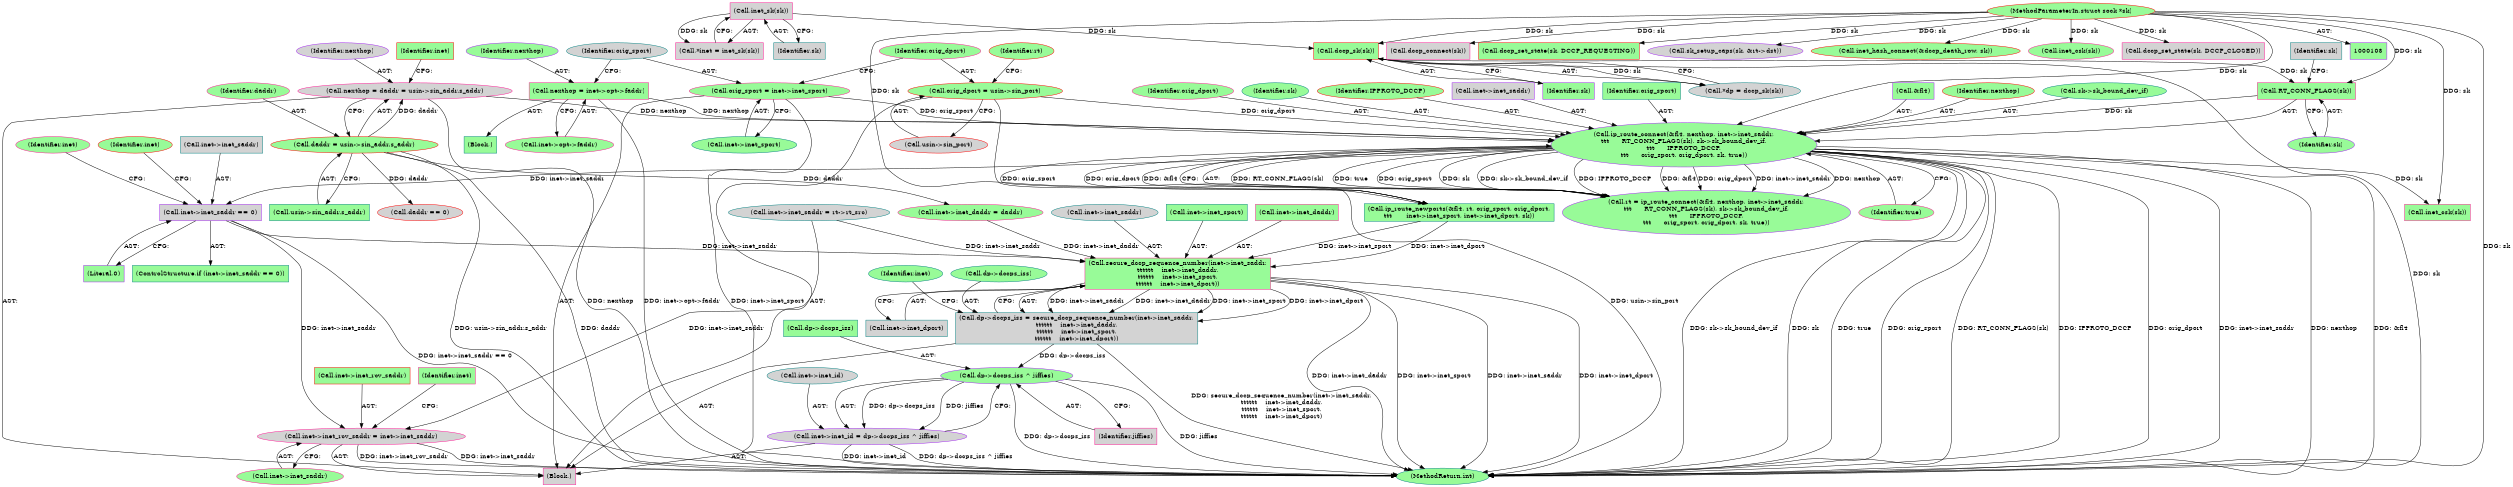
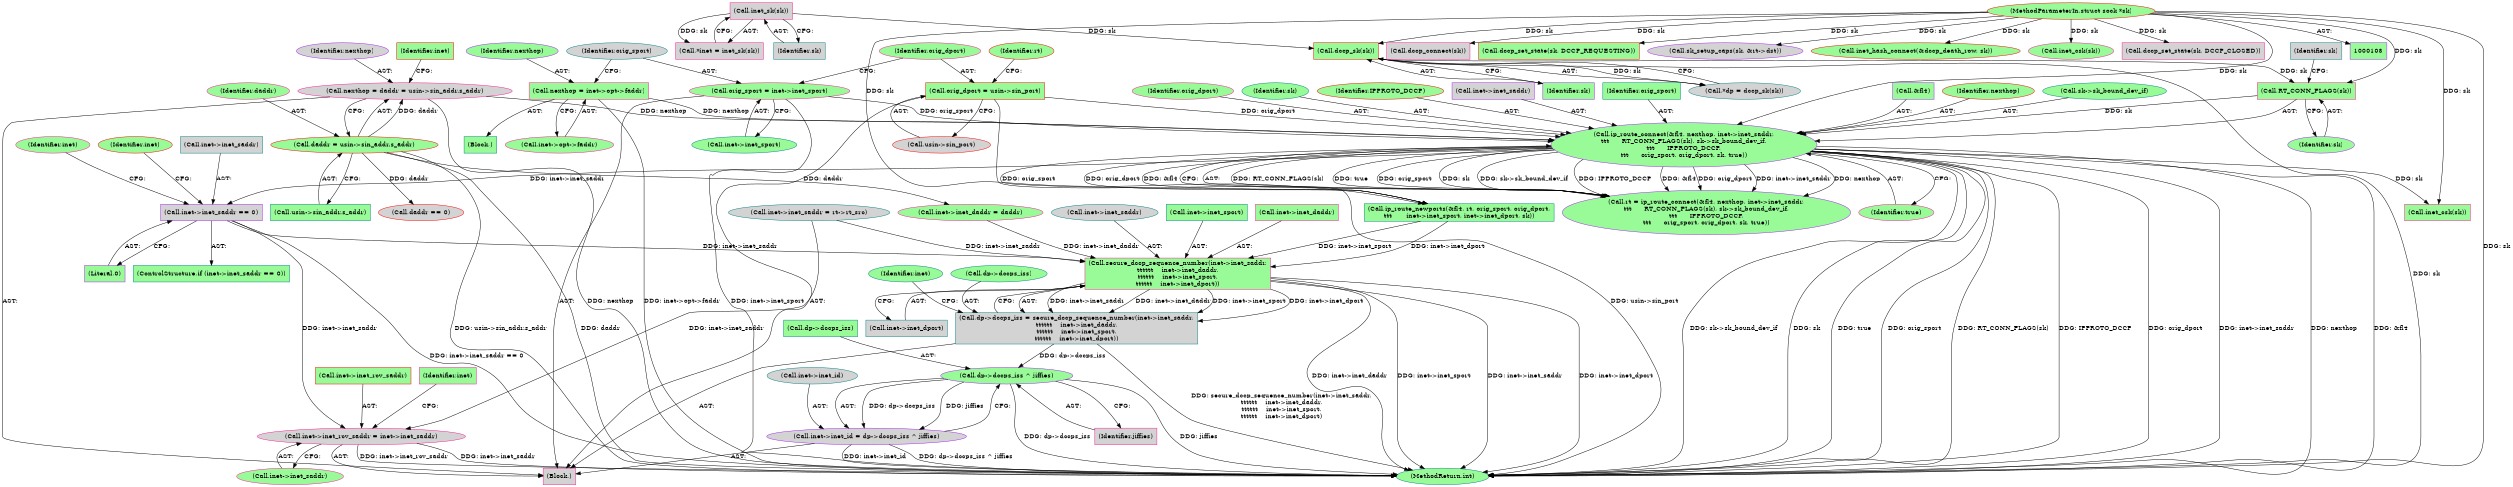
(985, 91) -> (985, 91)
